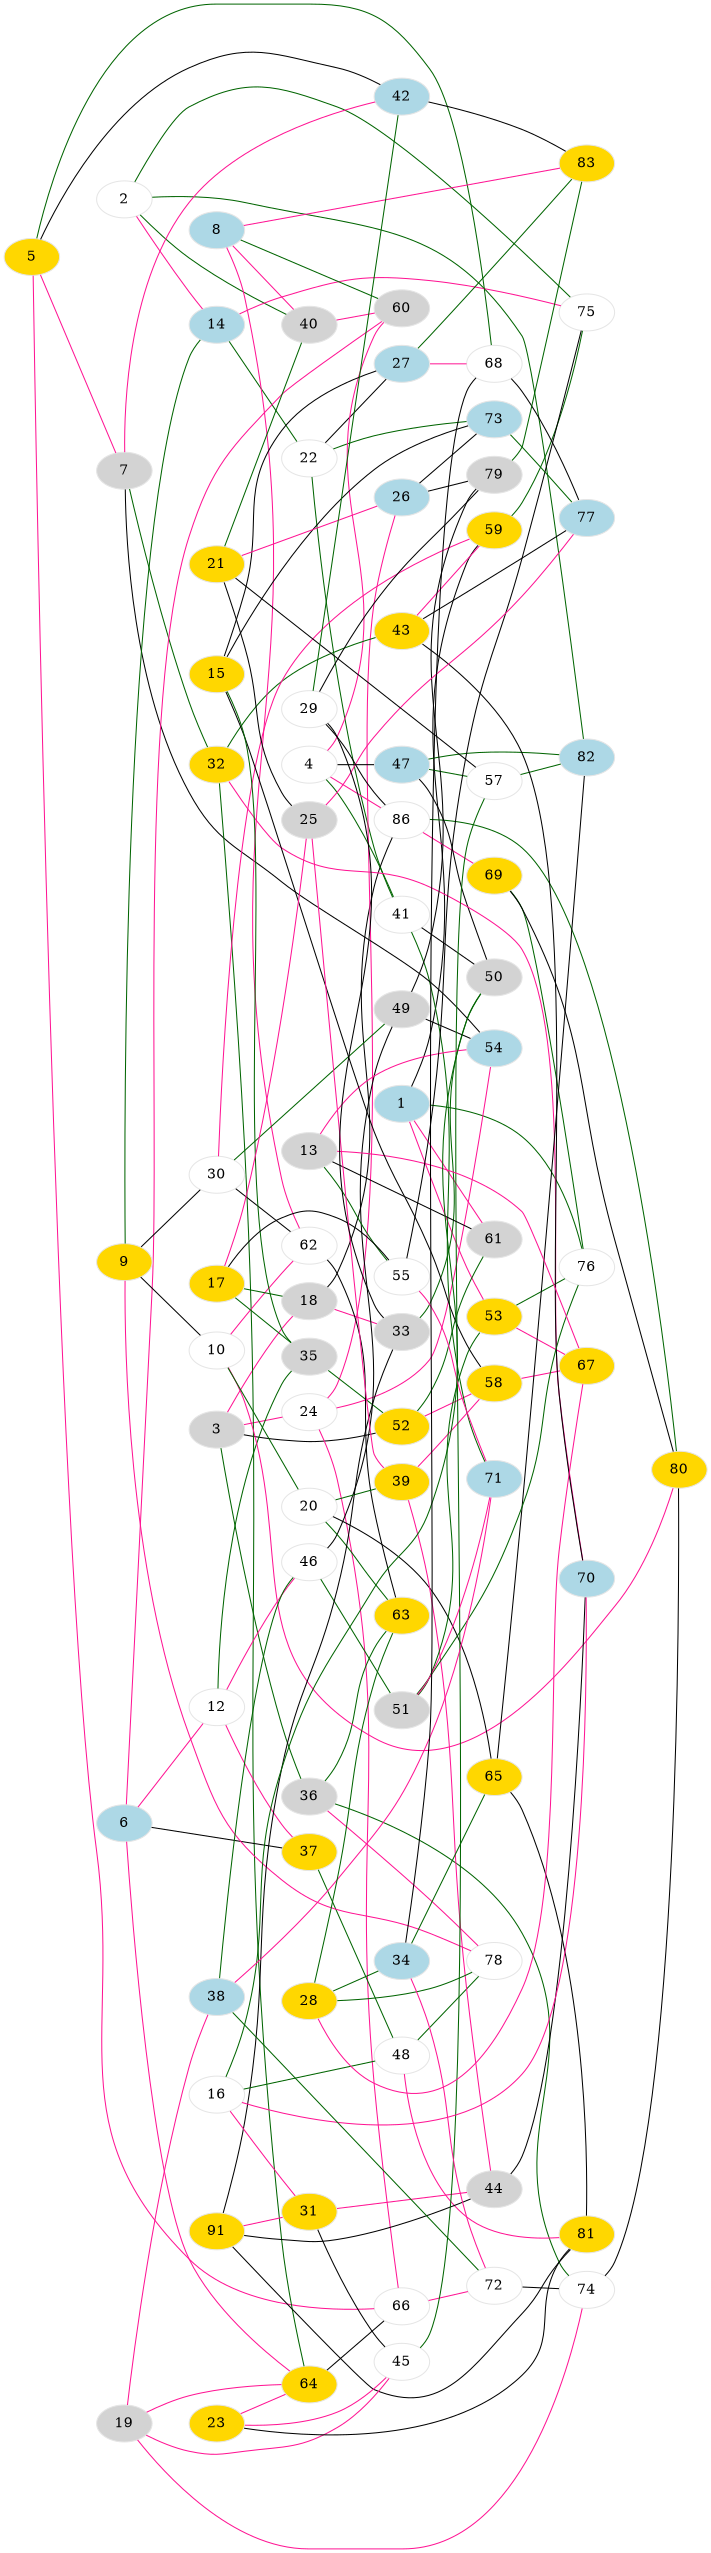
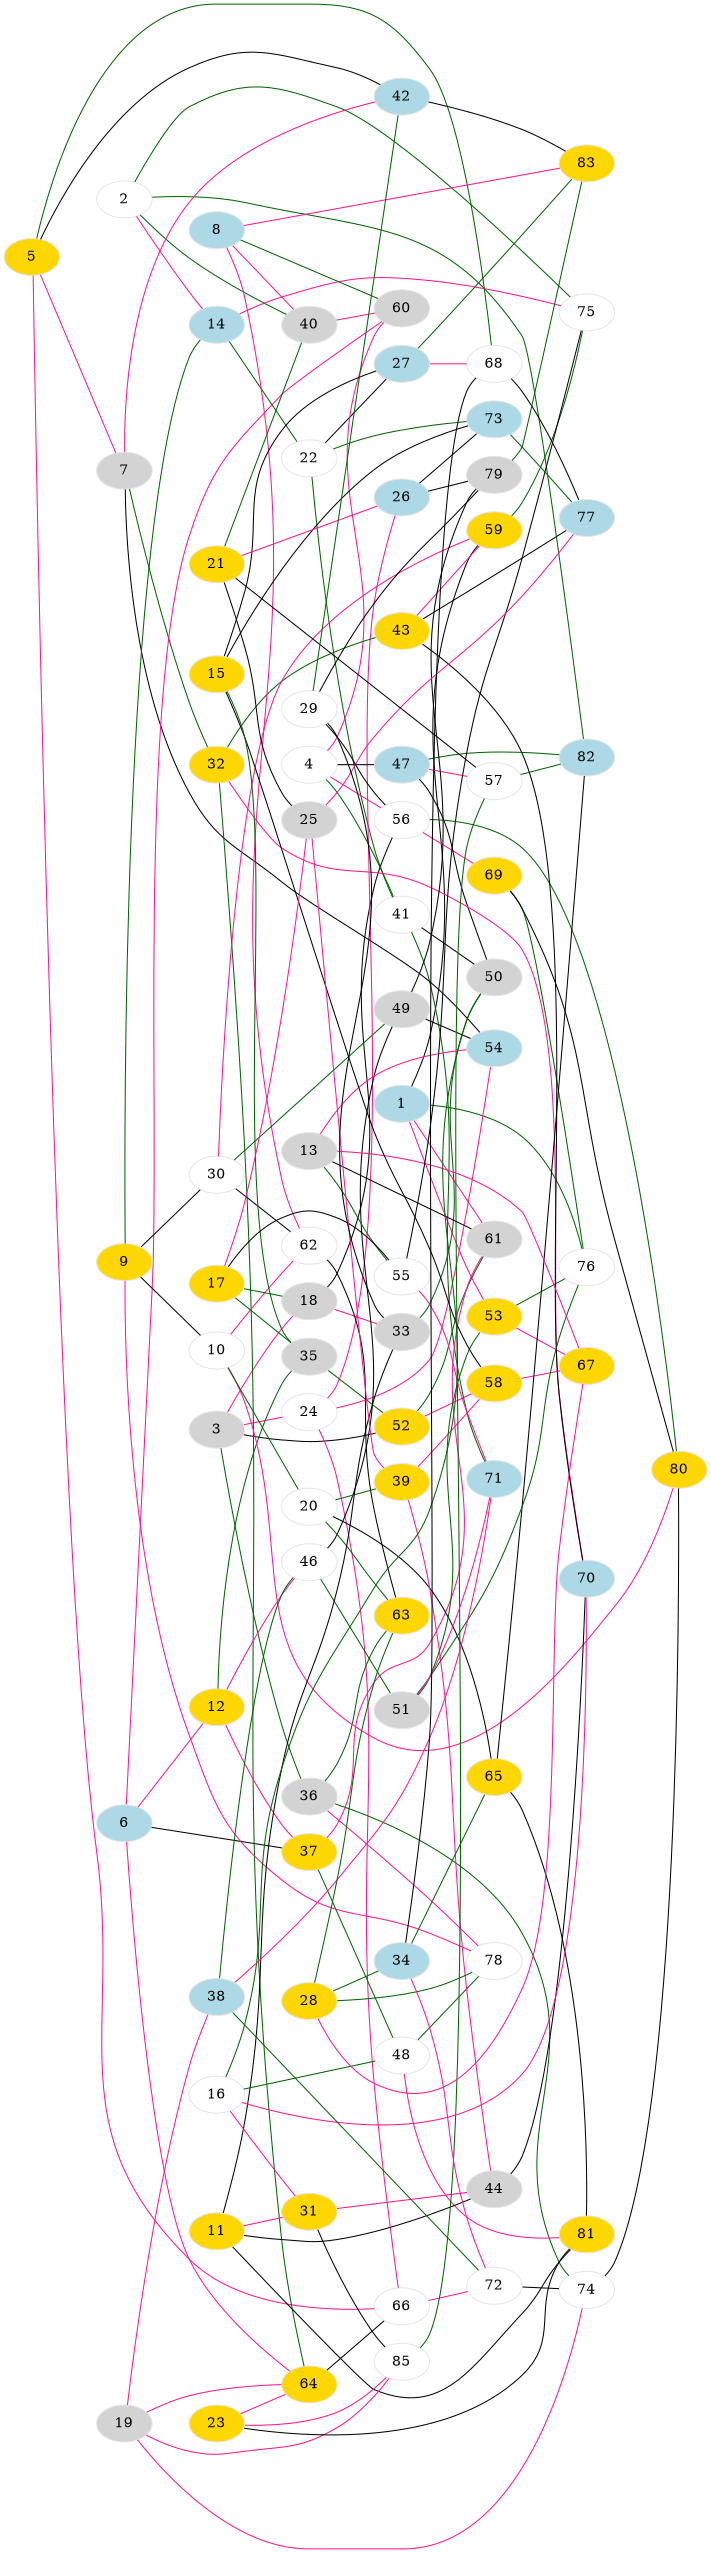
(448, 773) -> (448, 773)
(402, 820) -> (402, 820)
none -> (421, 1653)
(217, 1707) -> (217, 1707)
(217, 2231) -> (217, 2231)
(402, 2362) -> (402, 2362)
